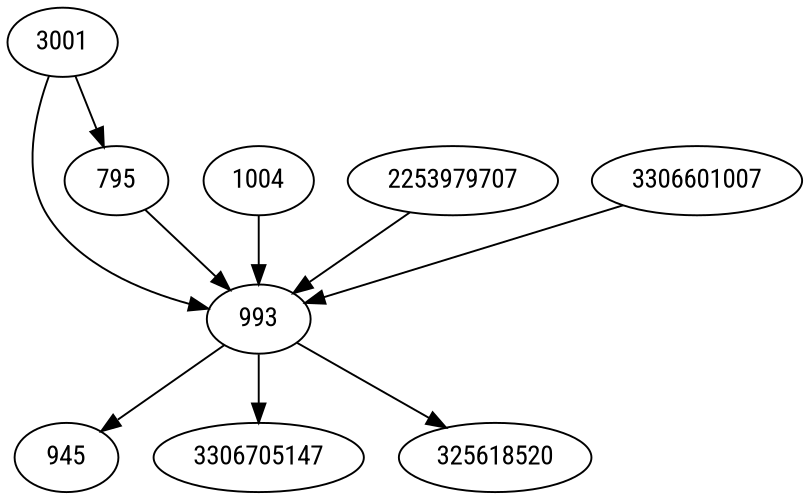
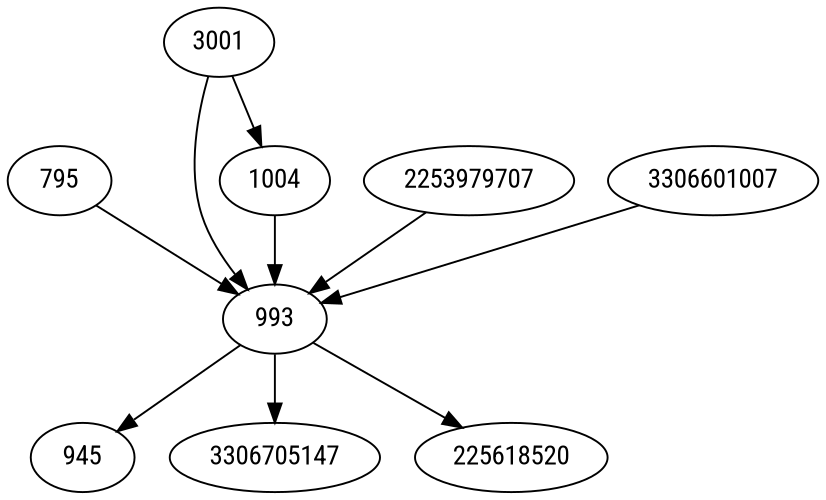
(86, 102) -> (243, 102)
(495, 457) -> (511, 457)
